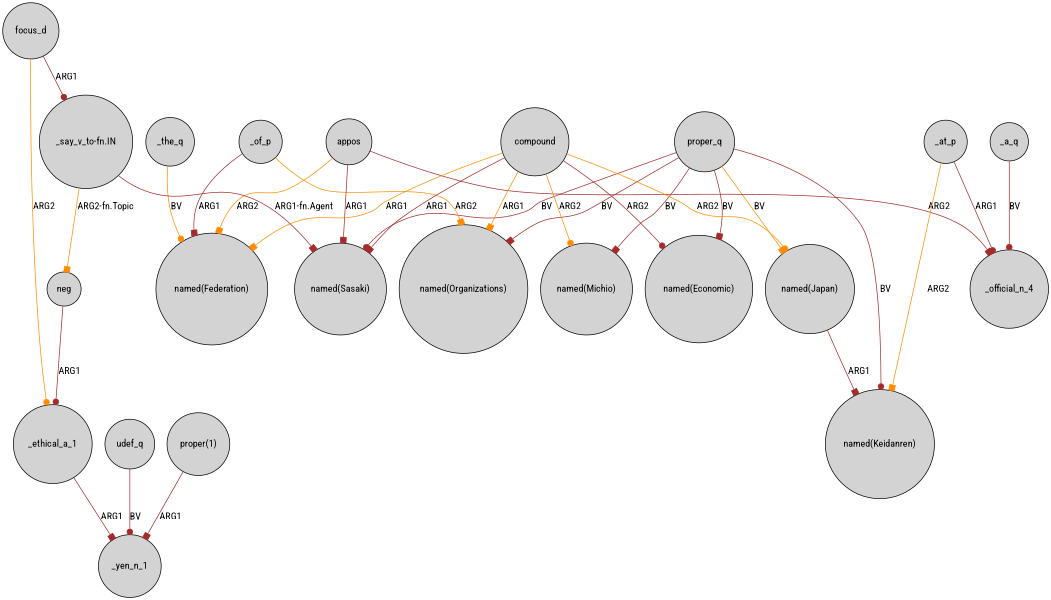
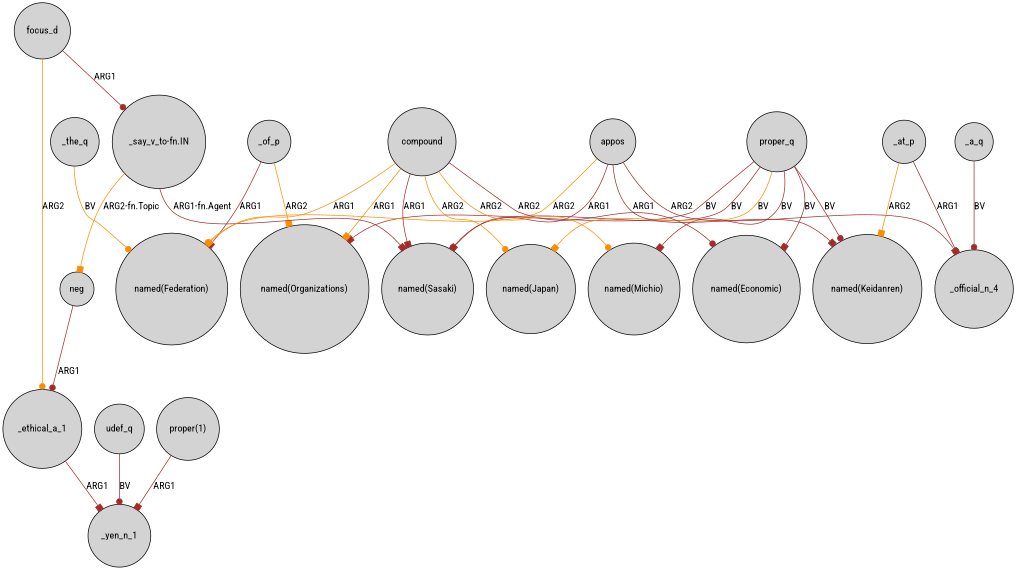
(274, 193) -> (432, 220)
(840, 359) -> (706, 222)
